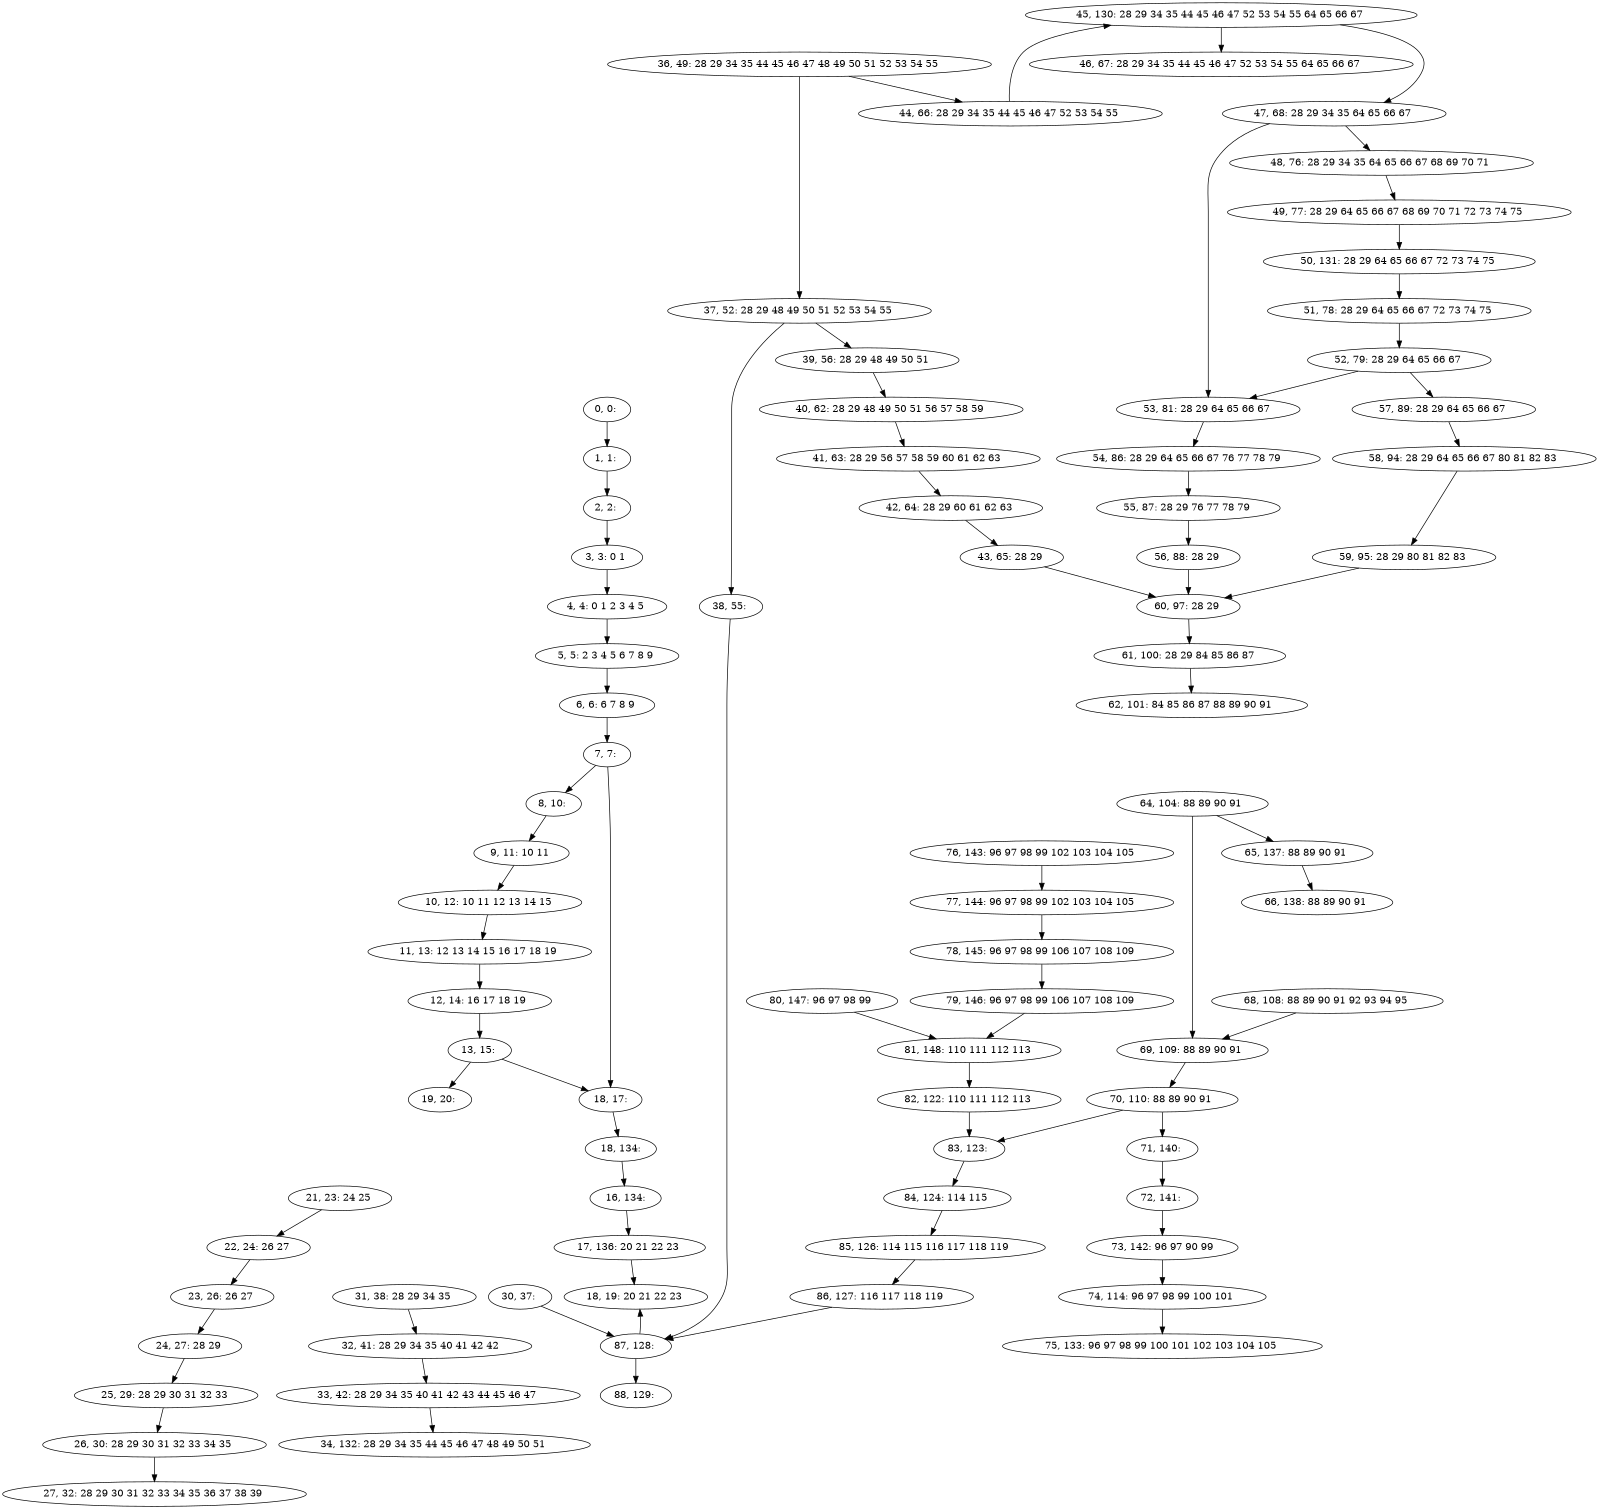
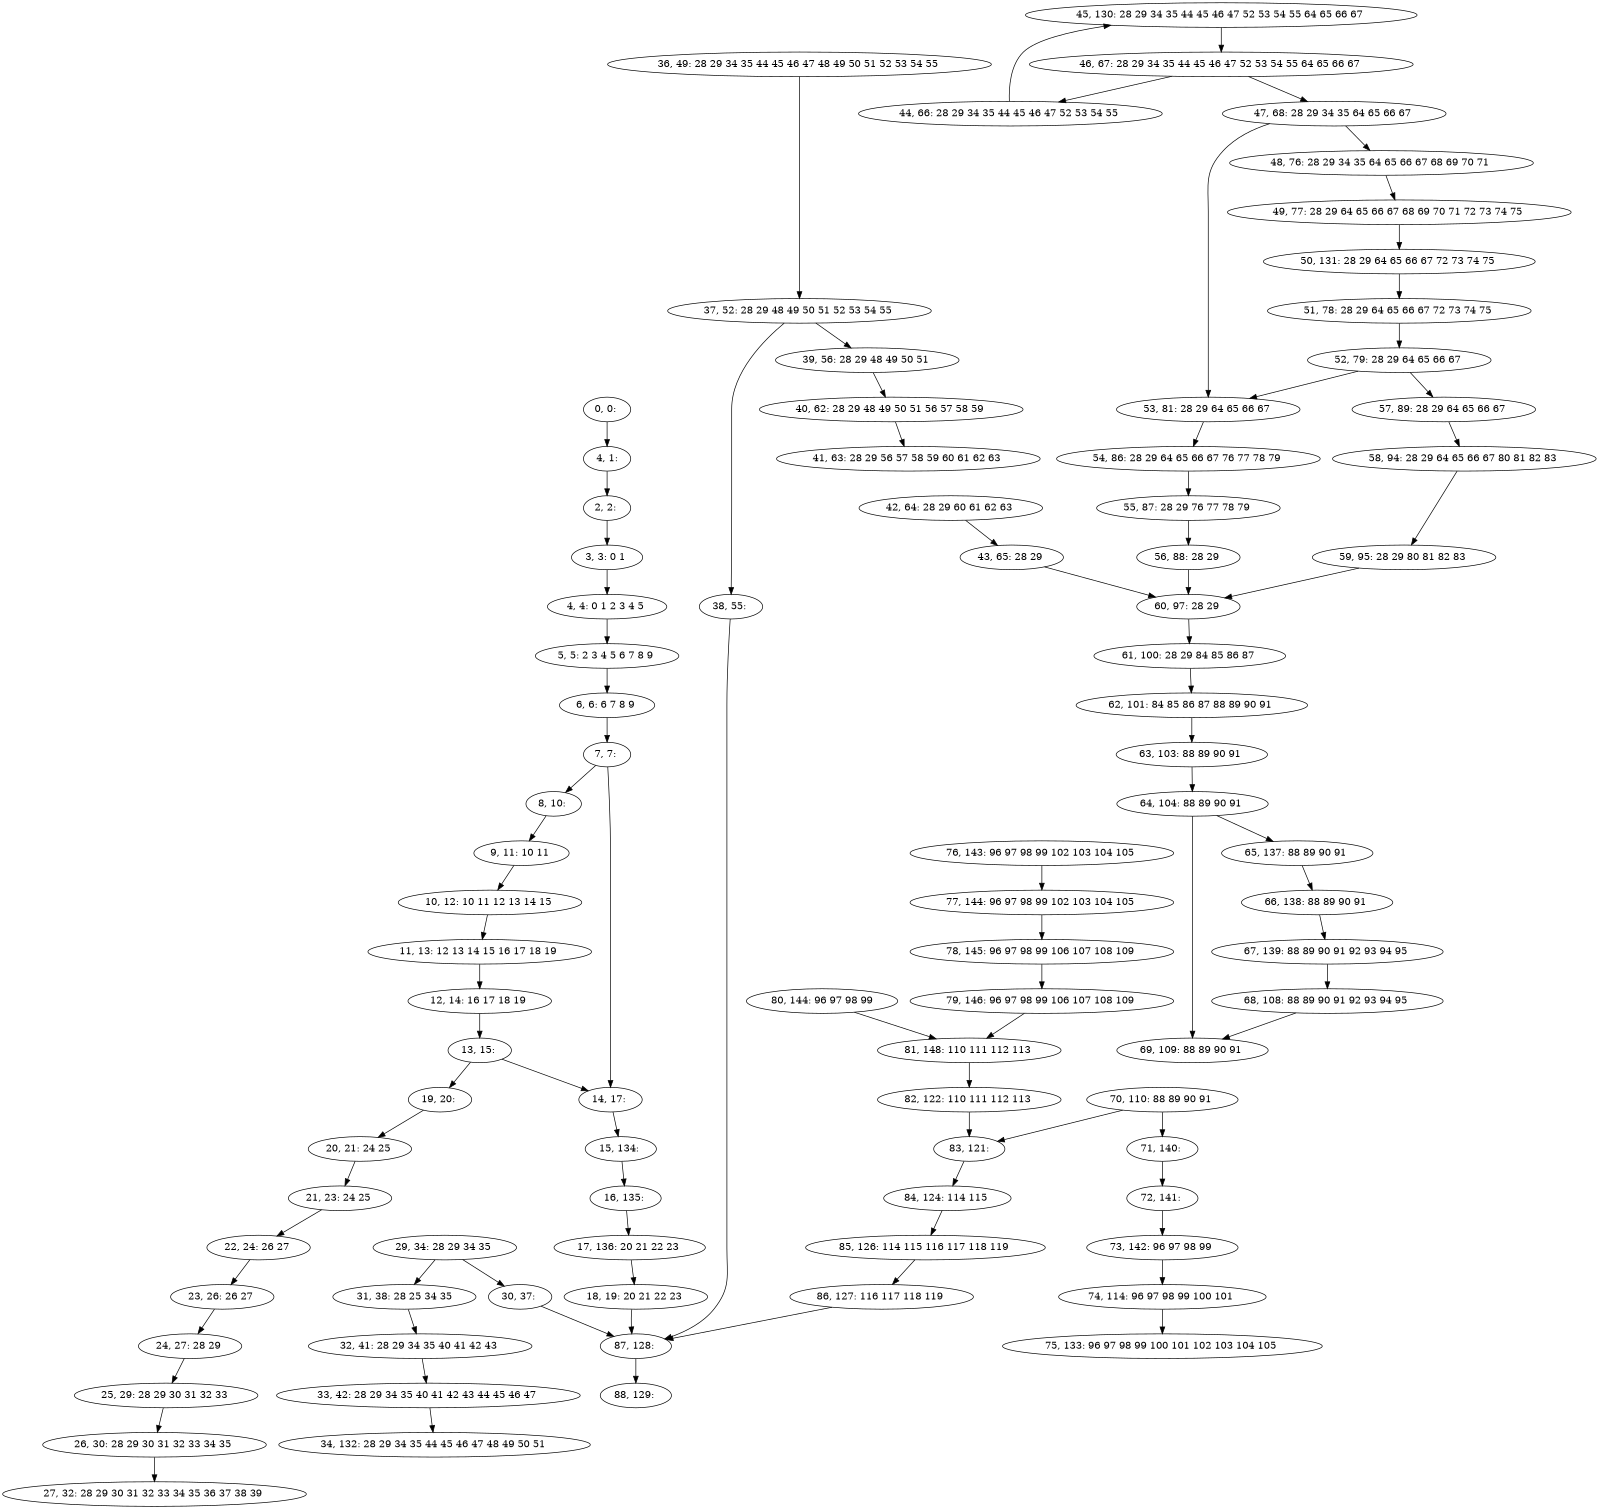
(1411, 46) -> (1275, 88)
(902, 88) -> (1119, 88)
(607, 459) -> (607, 459)
(927, 481) -> none
none -> (1192, 755)
none -> (1327, 952)
(822, 1001) -> (822, 1001)
(1179, 1072) -> none
(611, 1100) -> (611, 1100)
none -> (360, 1149)
(621, 1149) -> (621, 1149)
(969, 1149) -> (969, 1149)
(626, 1198) -> (626, 1198)
none -> (445, 1248)
(1162, 1248) -> (1162, 1248)
(404, 1297) -> (404, 1297)
(640, 1325) -> (631, 1318)
(420, 1346) -> (420, 1346)
